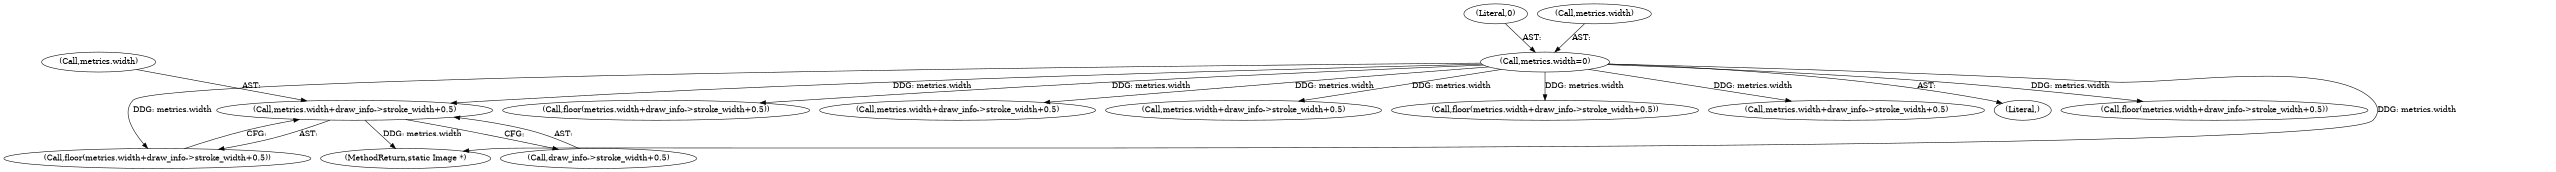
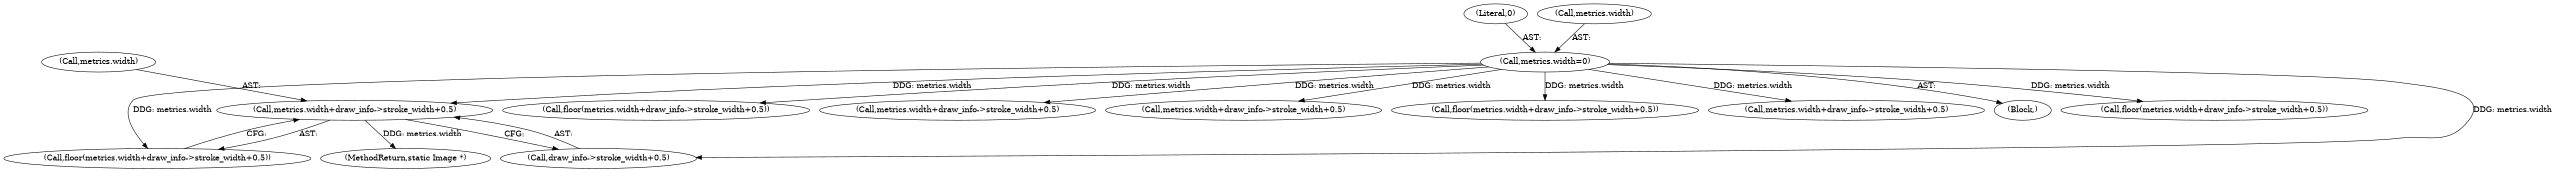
(2023, 110) -> (2023, 110)
(1818, 144) -> (2031, 147)
